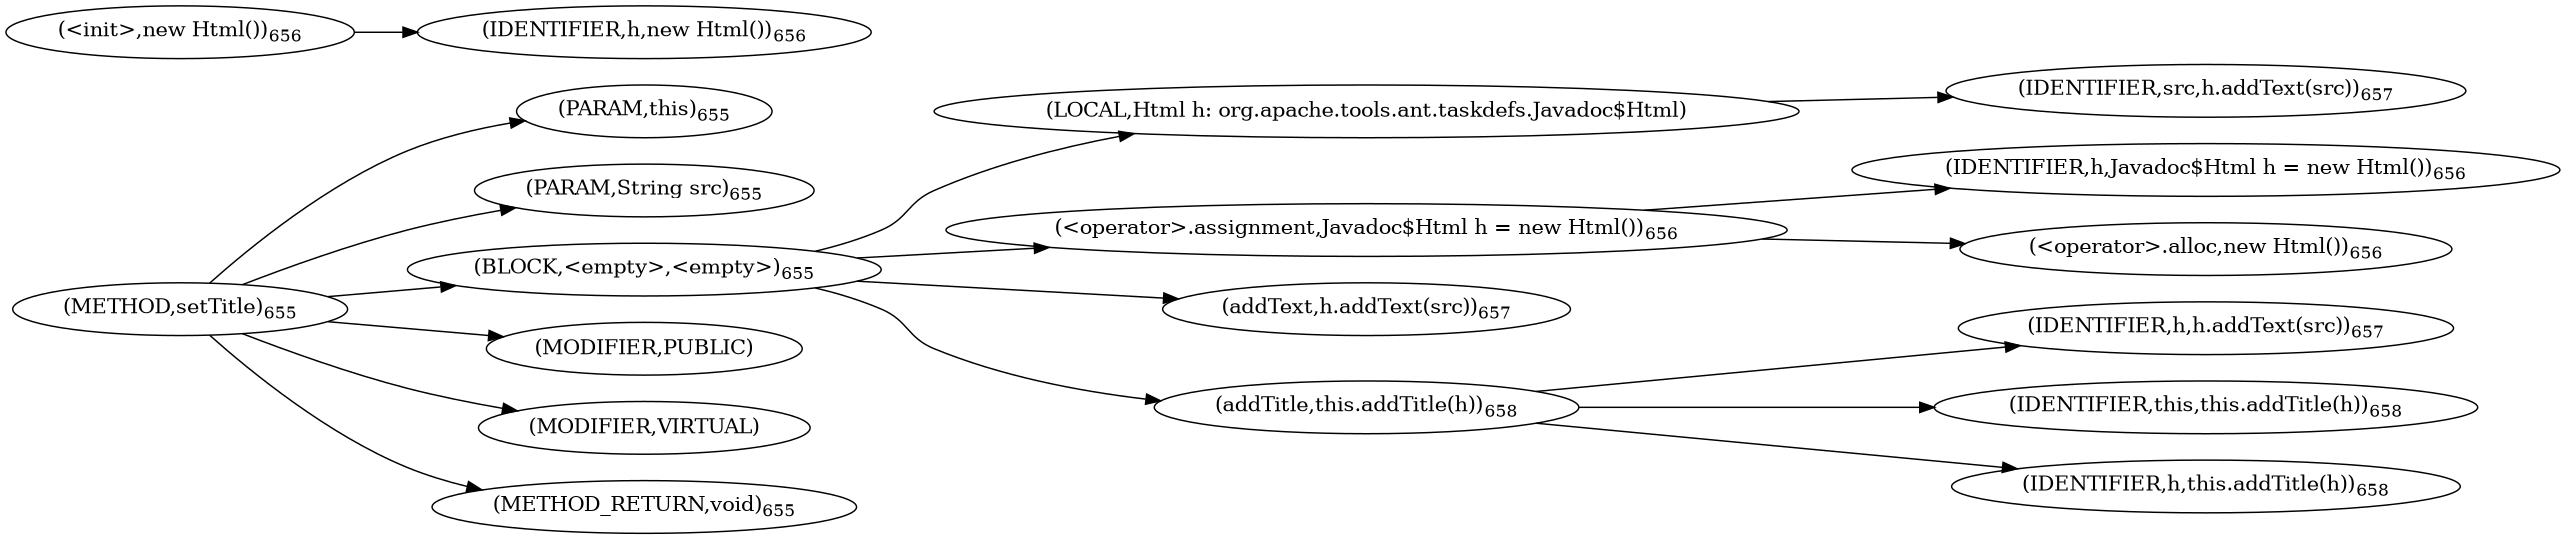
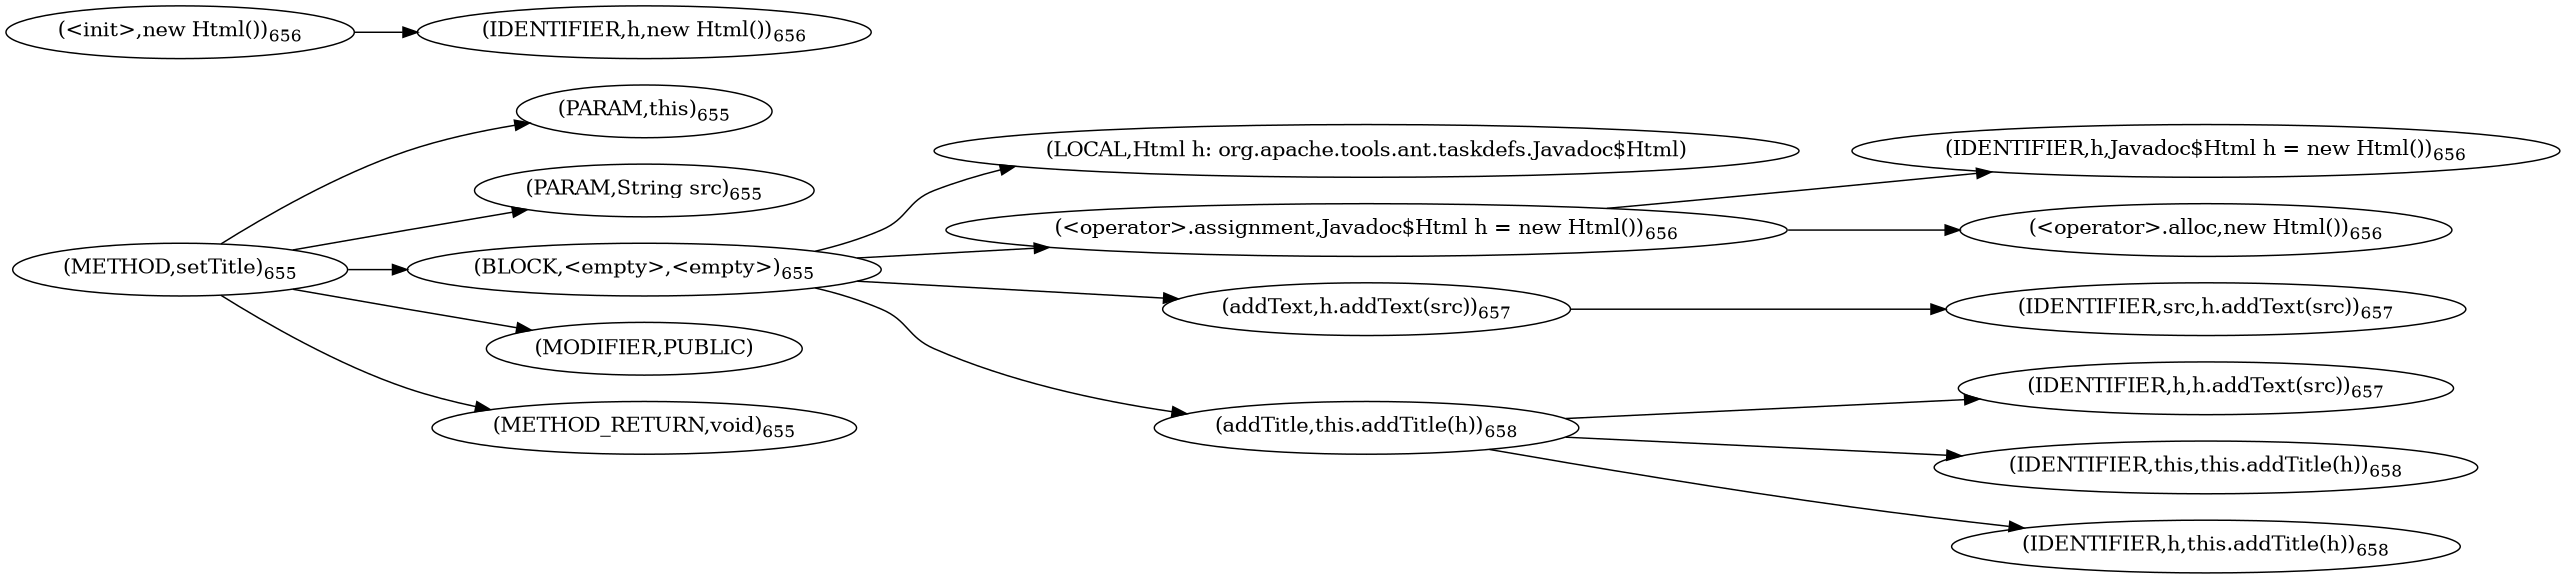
(1853, 99) -> (1751, 309)
(644, 428) -> none
